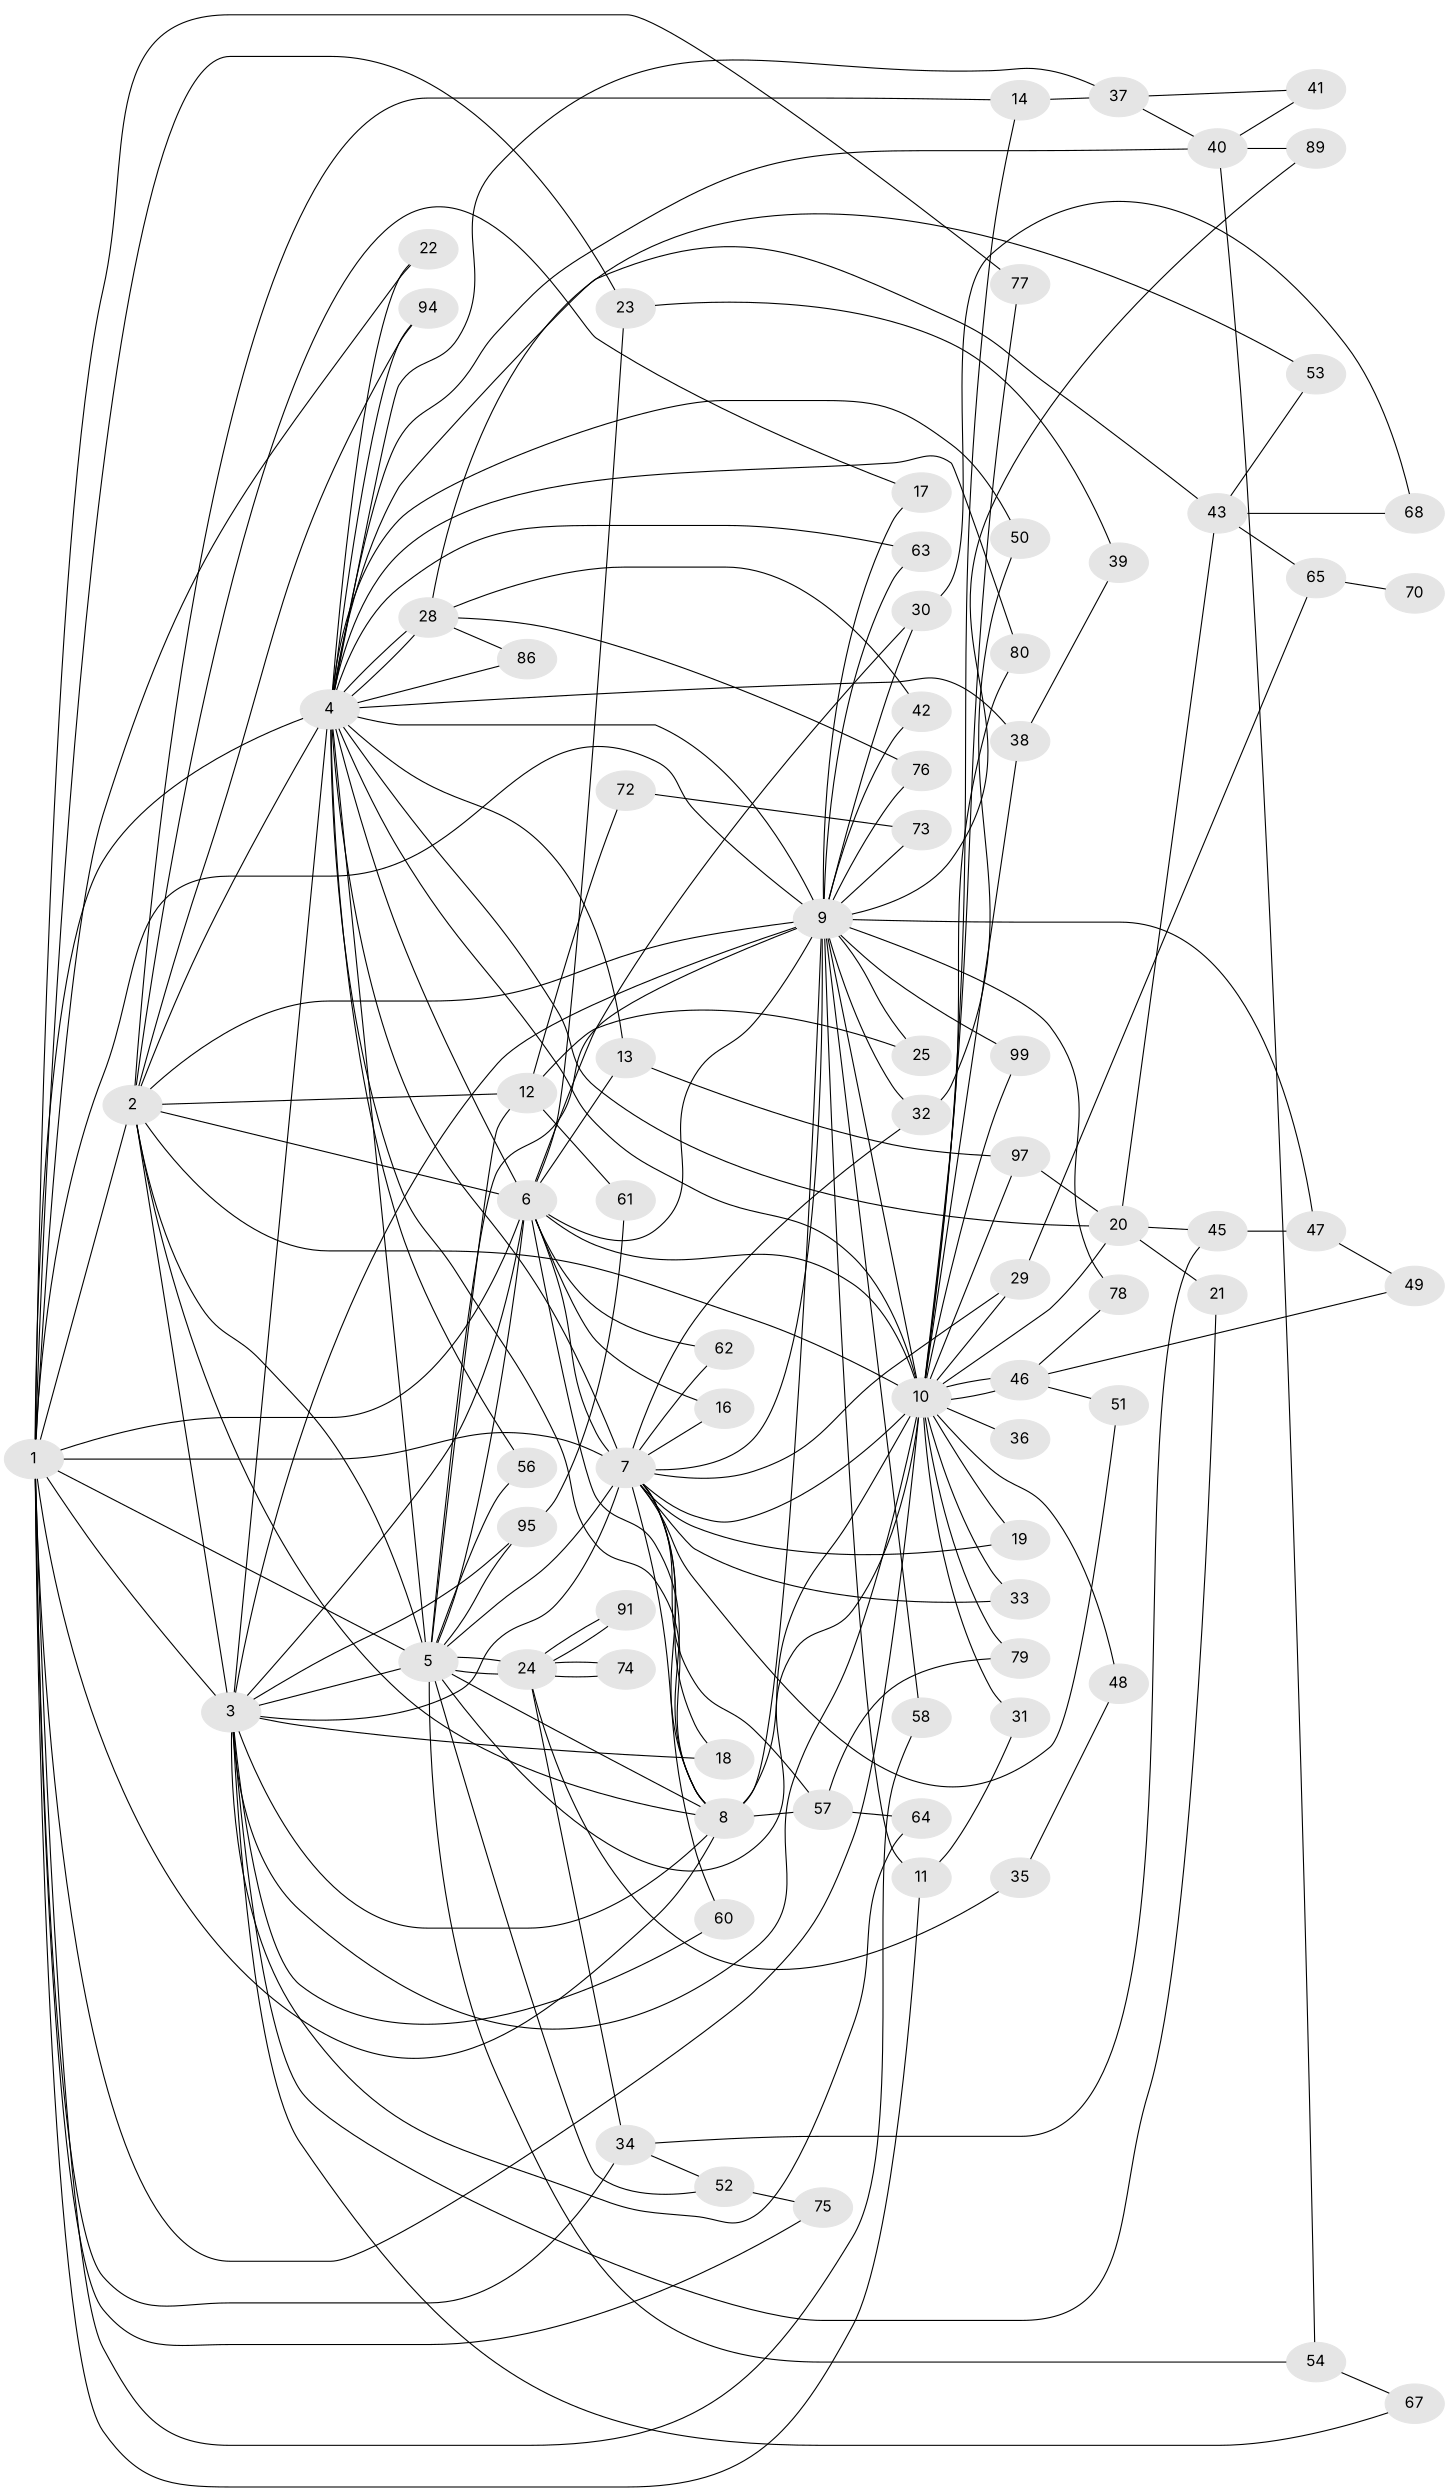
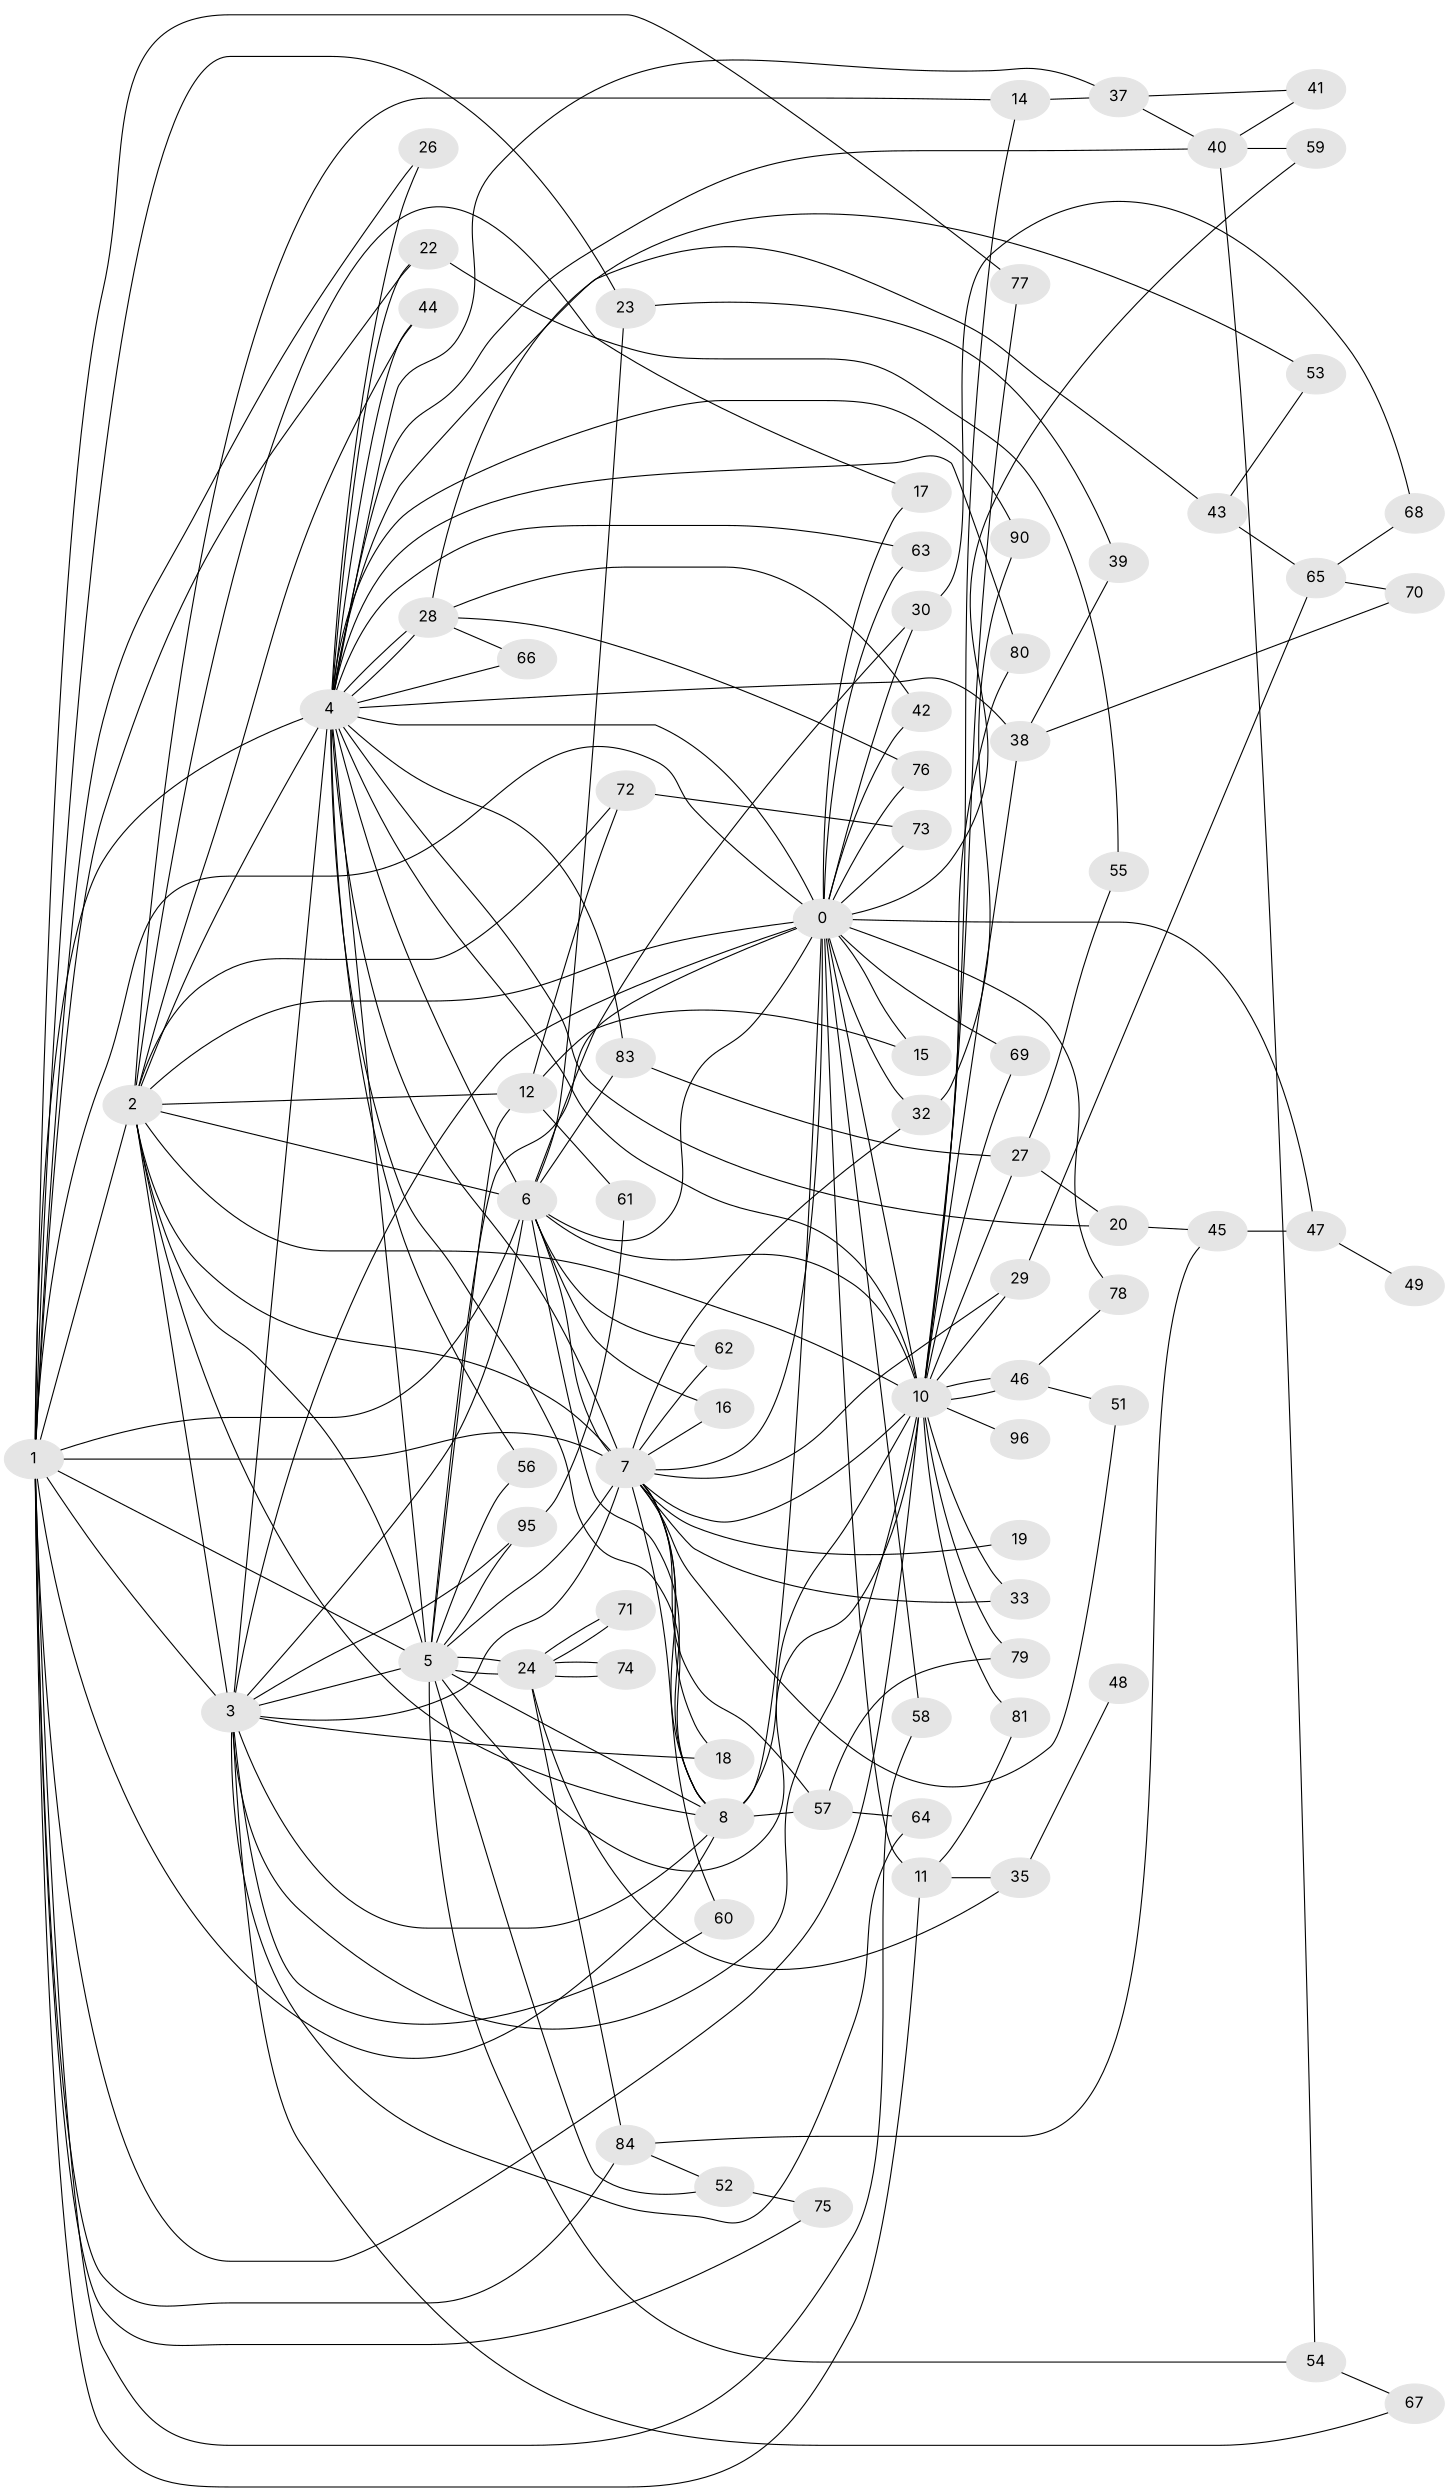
none -> (428, 148)
(1316, 148) -> (1316, 148)
(428, 308) -> (428, 308)
(1316, 513) -> (1365, 546)
(1020, 539) -> (1020, 539)
(527, 659) -> (527, 659)
none -> (1218, 667)
(1168, 869) -> none
none -> (1119, 872)
(823, 919) -> (823, 919)
none -> (372, 959)
(922, 1056) -> (922, 1056)
(1020, 1056) -> (1020, 1056)
(626, 1058) -> (626, 1058)
(1020, 1157) -> (1020, 1157)
(1217, 1295) -> none
(1032, 1322) -> none
(1226, 1331) -> none
none -> (317, 1333)
(1020, 1439) -> (1020, 1439)
(490, 1445) -> none
(967, 1471) -> none
(1055, 1518) -> none
(626, 1610) -> (626, 1610)
(1020, 1718) -> (1020, 1718)
none -> (971, 1878)
(626, 2145) -> (626, 2145)
